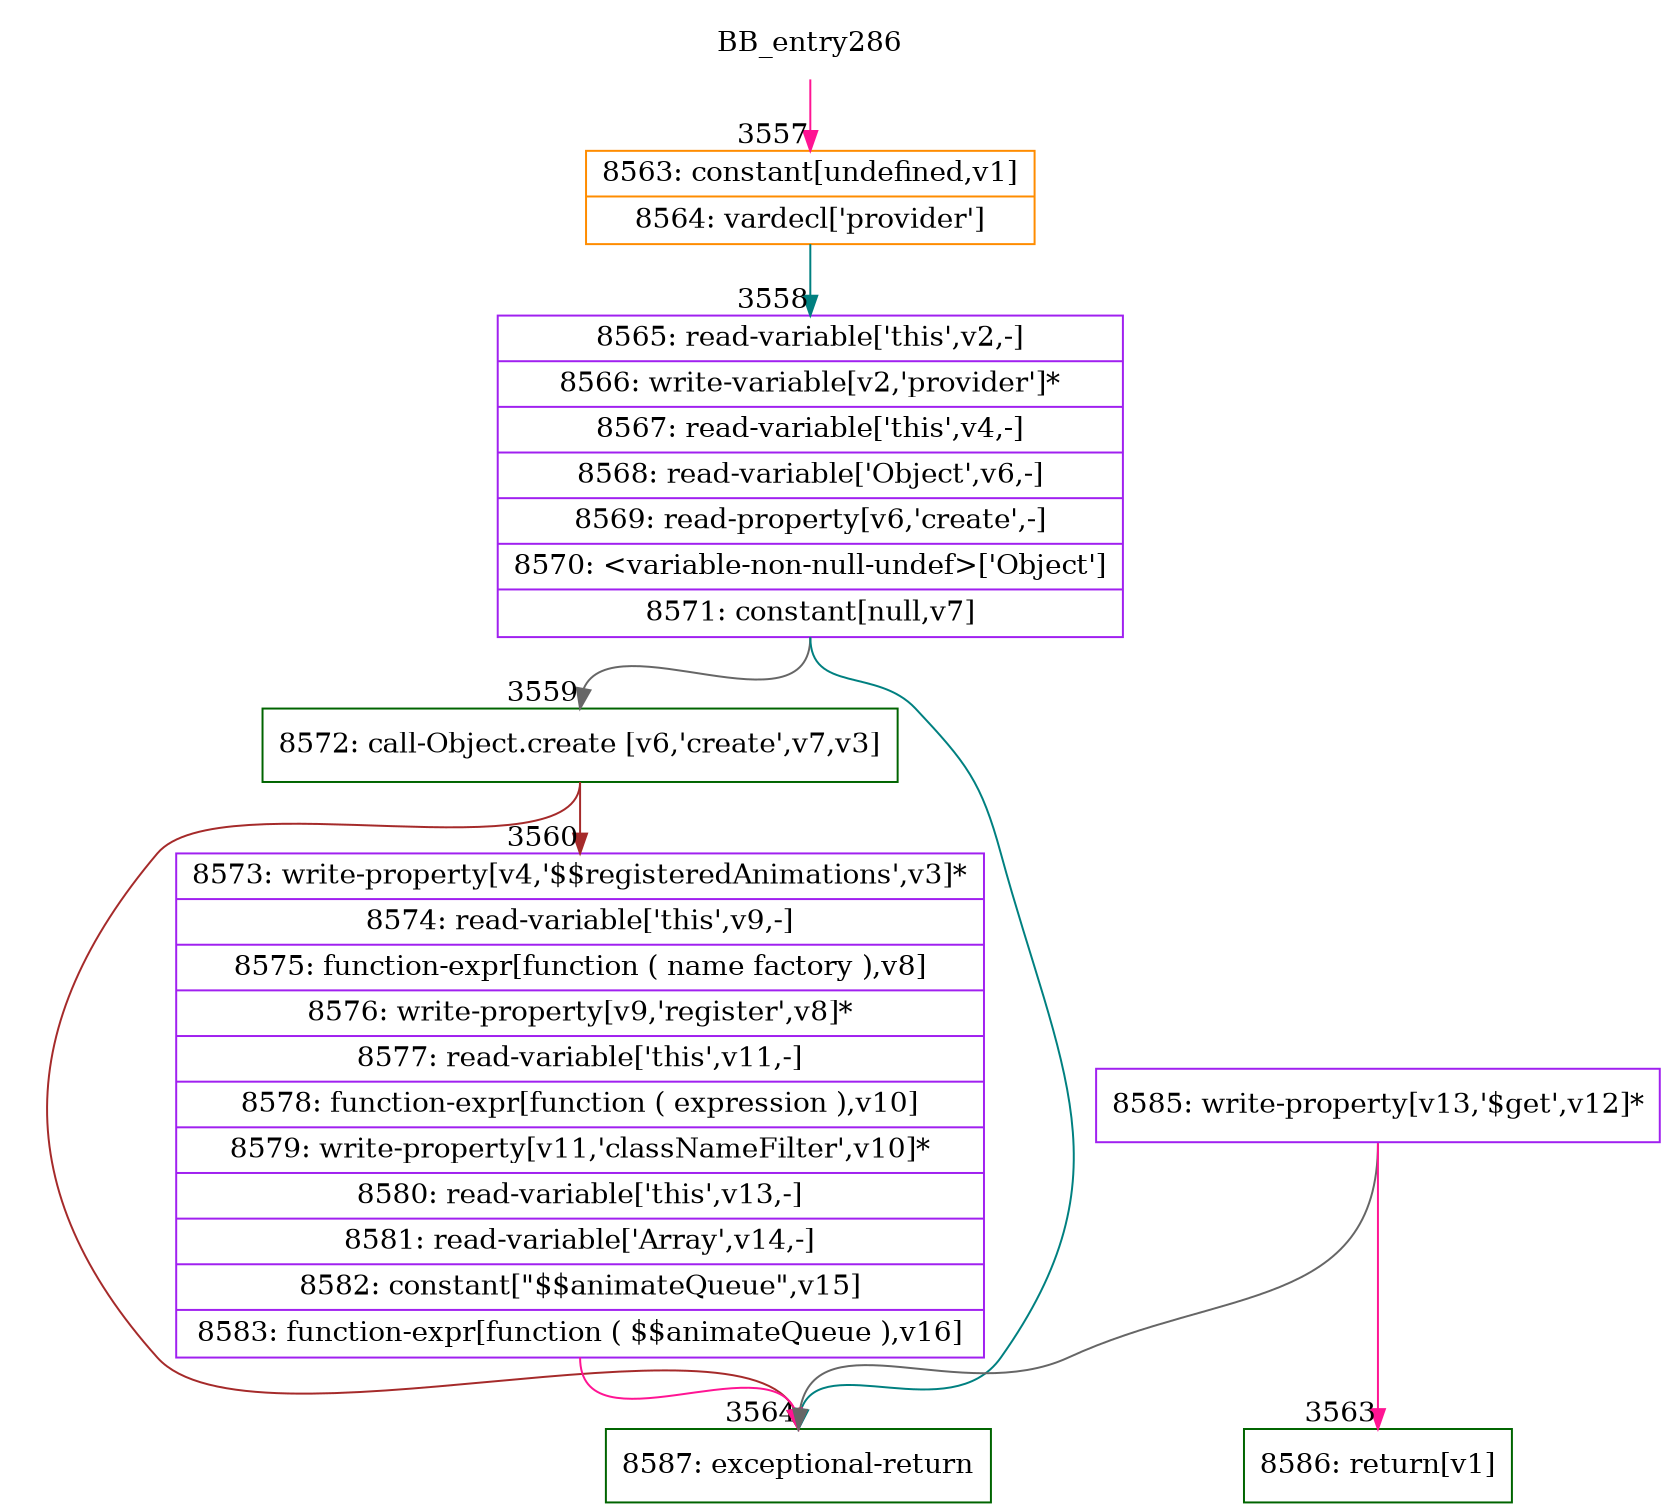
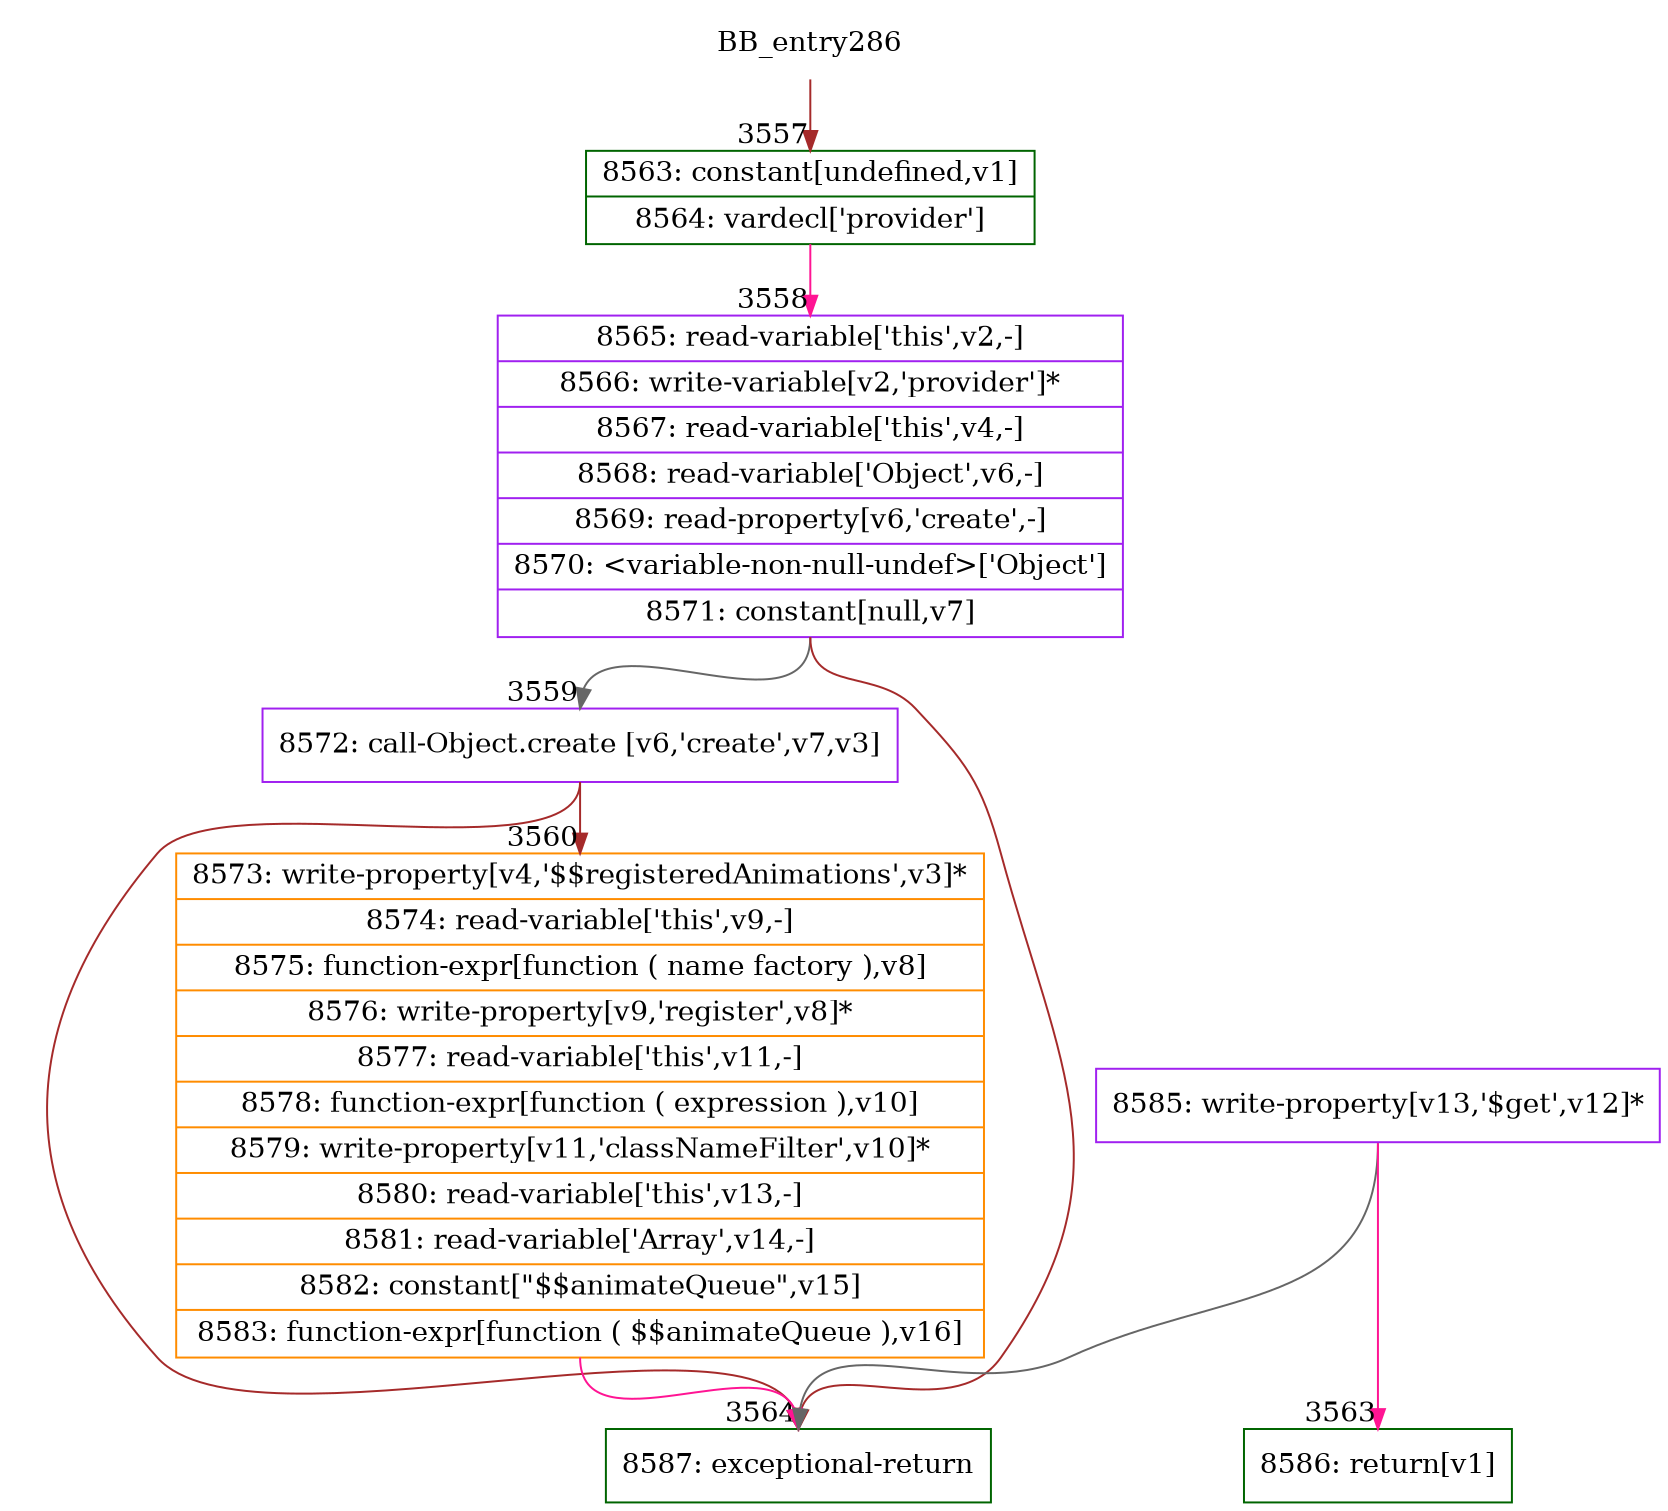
(810, 105) -> (810, 105)
(810, 197) -> (810, 197)
(810, 270) -> (810, 270)
(580, 745) -> (580, 745)
(1062, 1065) -> (1062, 1065)
(580, 1105) -> (580, 1105)
